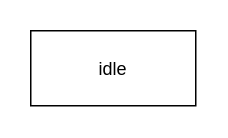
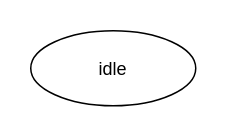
(113, 68) -> (113, 68)
